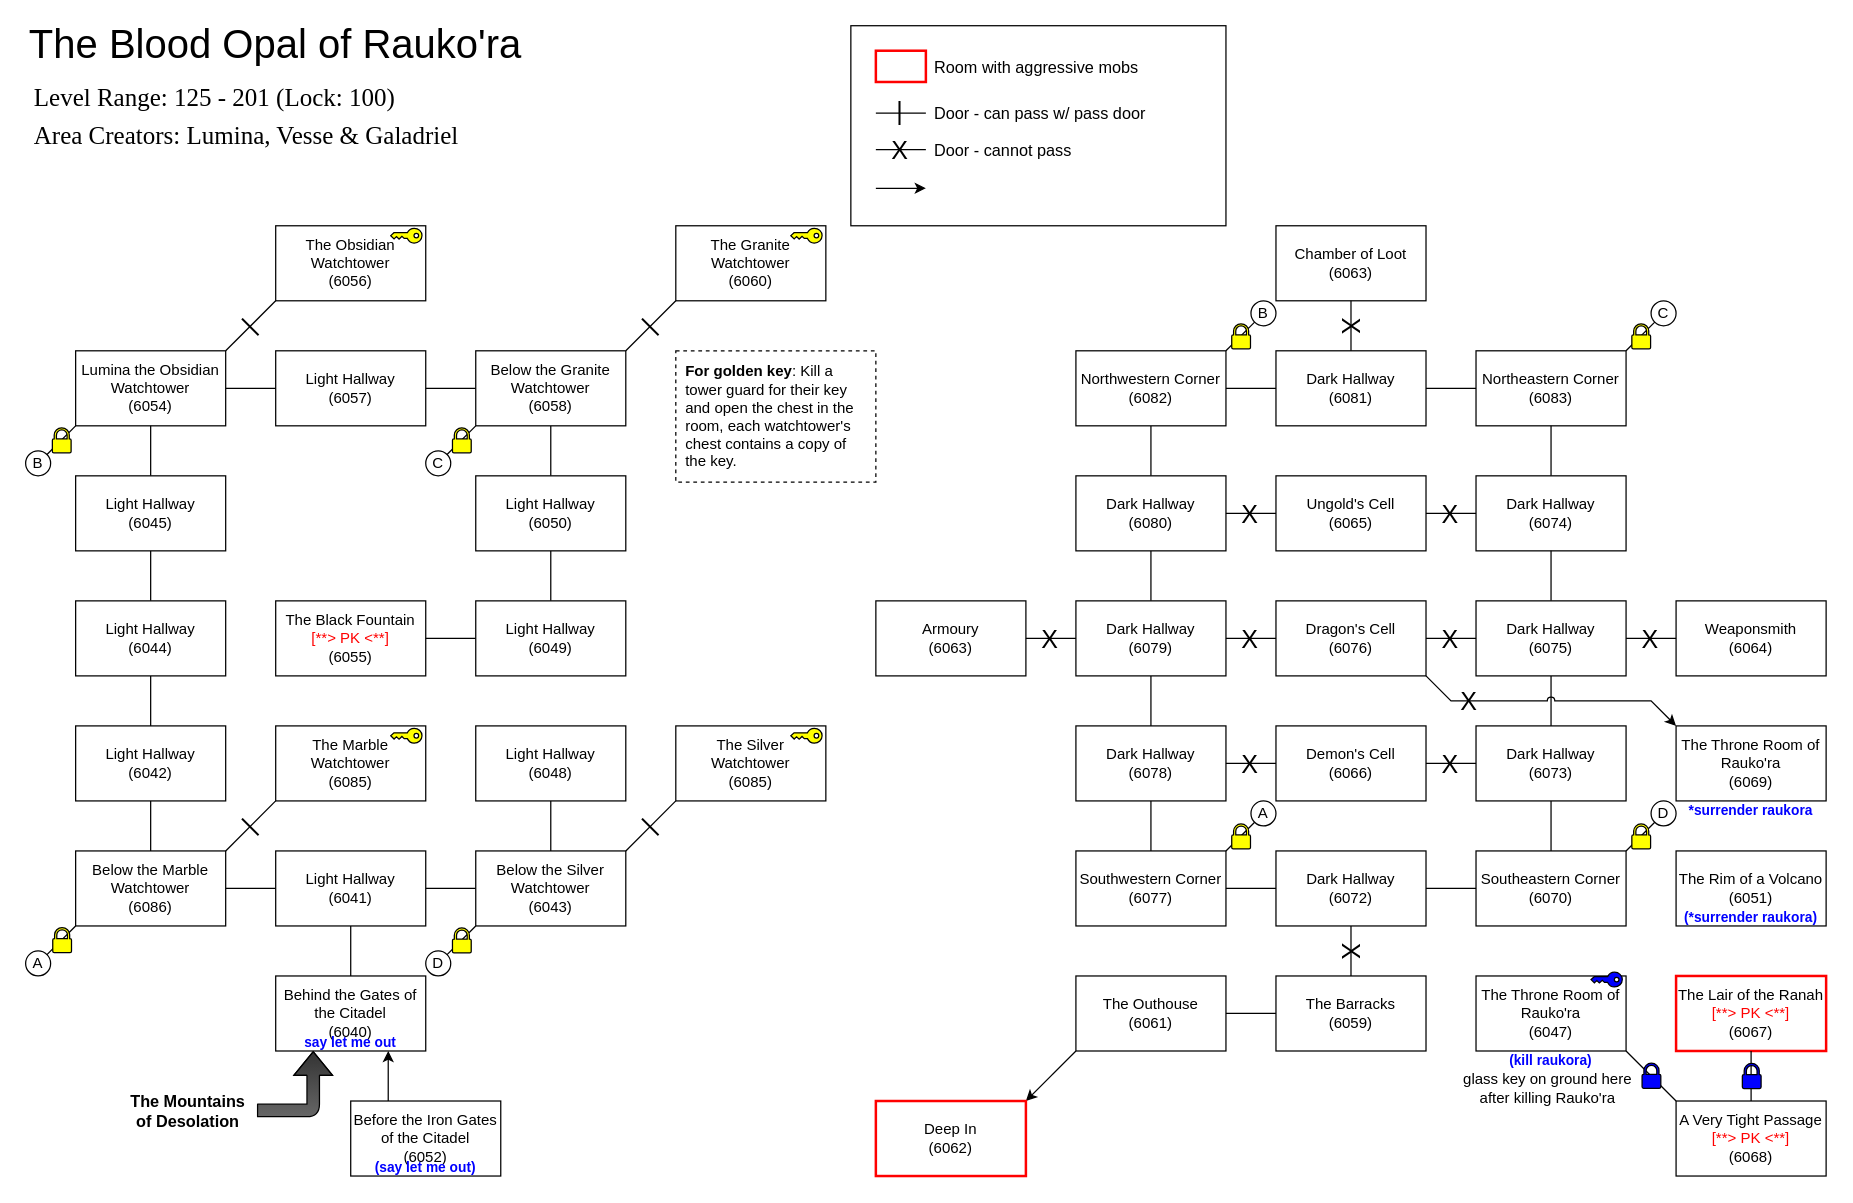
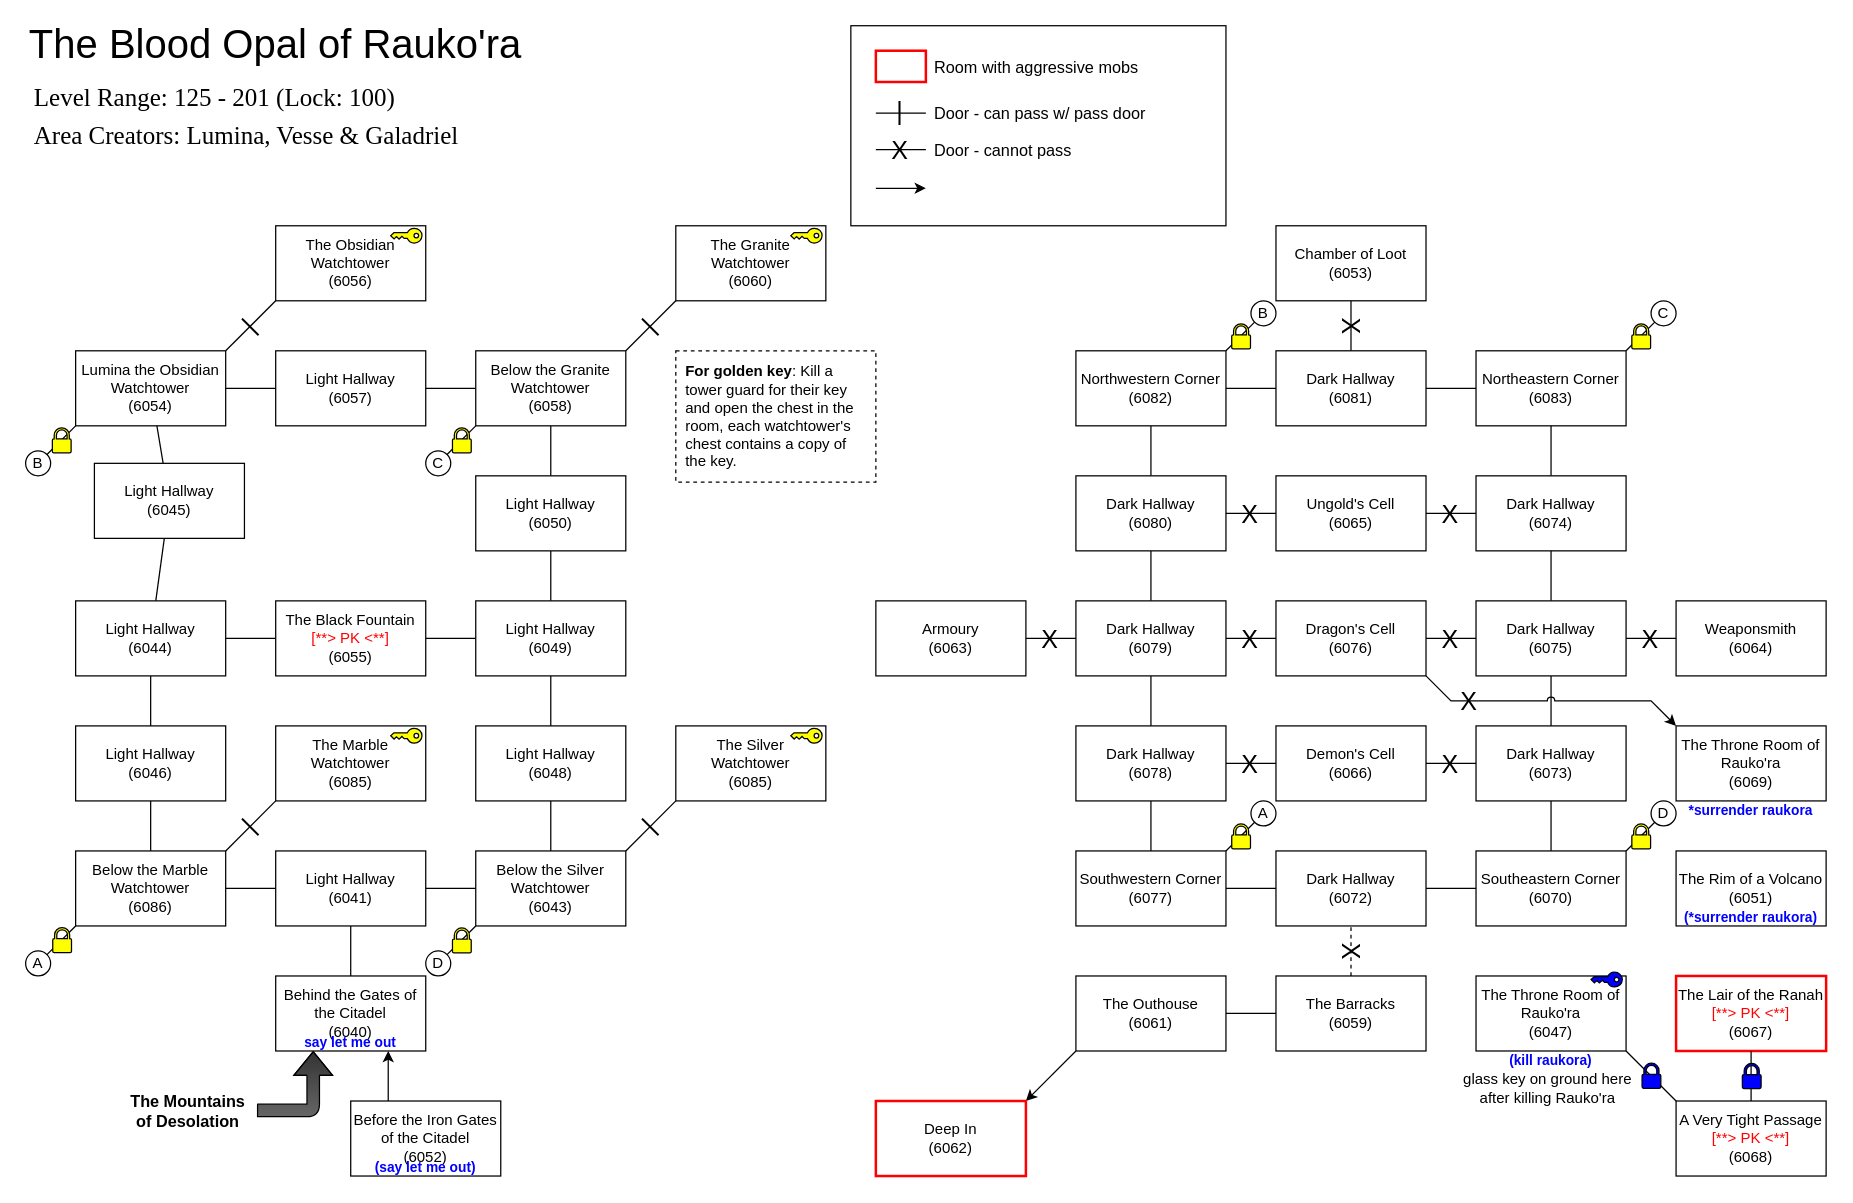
(1351, 263) -> (1351, 263)
(151, 513) -> (169, 501)
none -> (251, 638)
none -> (551, 701)
(151, 763) -> (151, 763)
(1351, 952) -> (1351, 952)
